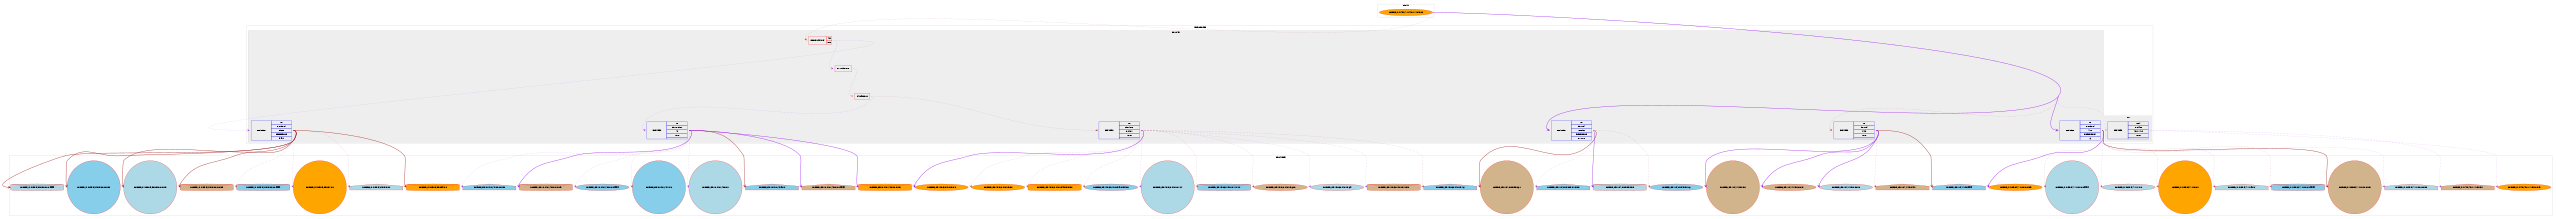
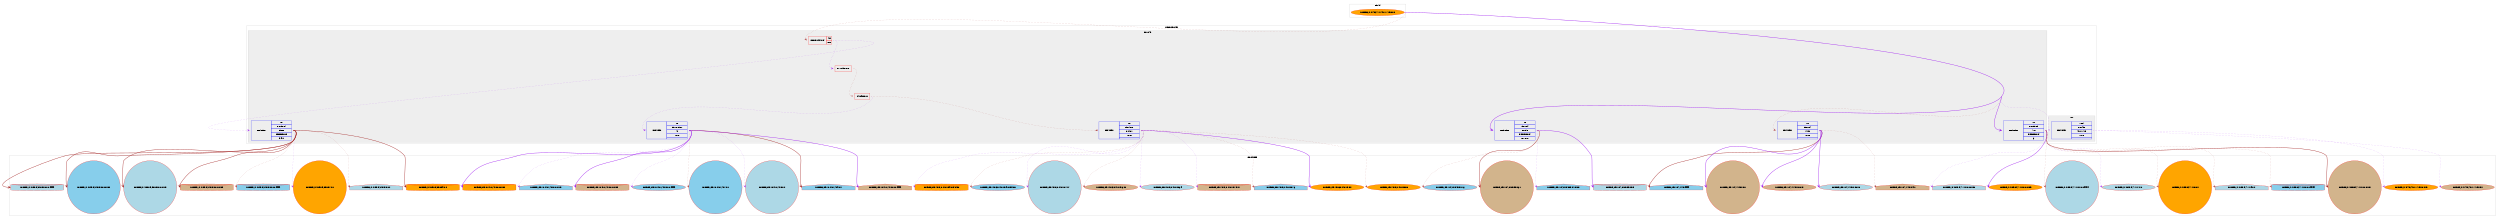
(1224, 187) -> none
(2468, 187) -> (2468, 187)
